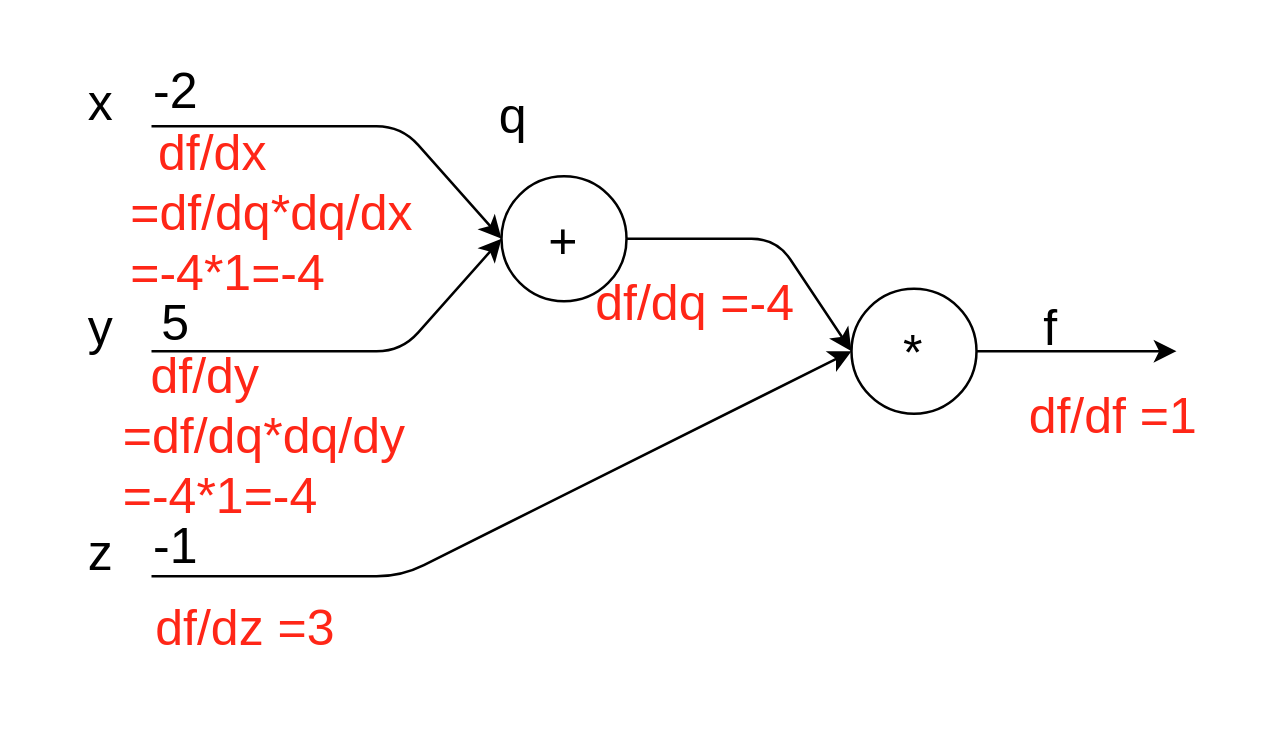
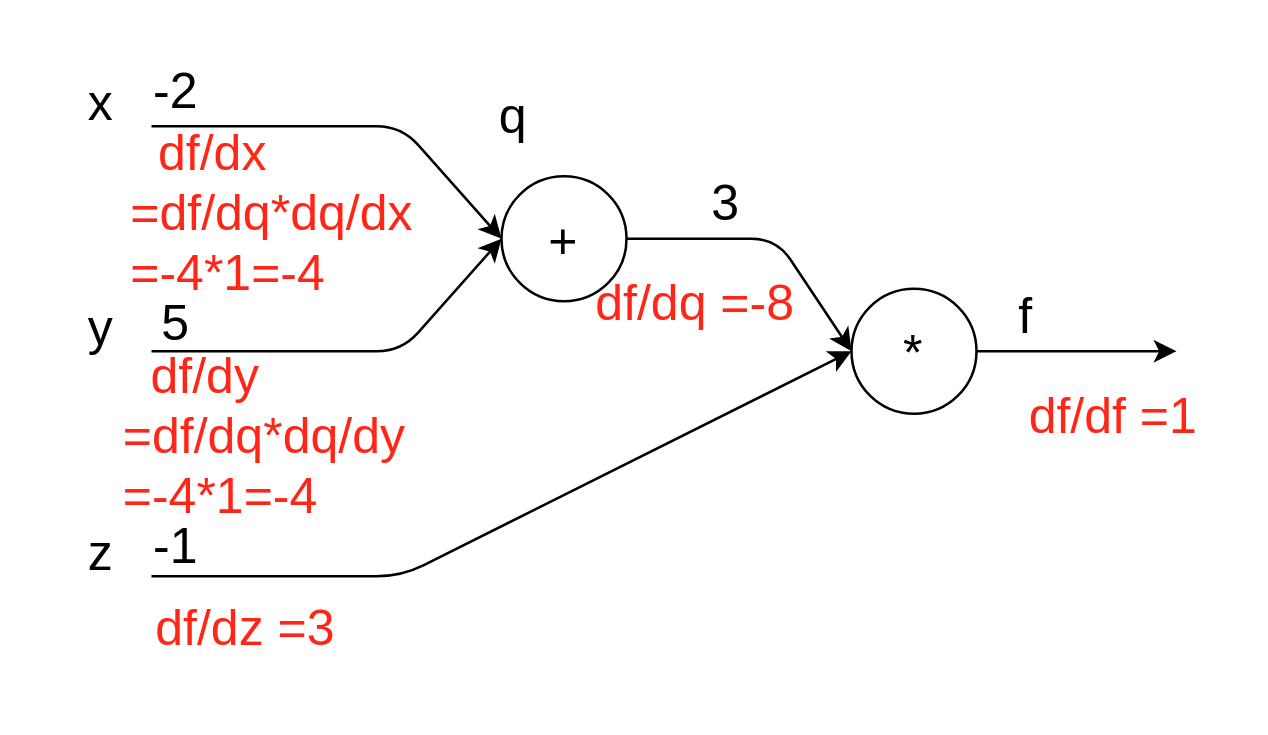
none -> (726, 201)
(716, 304) -> (716, 304)
(1051, 326) -> (1026, 314)
